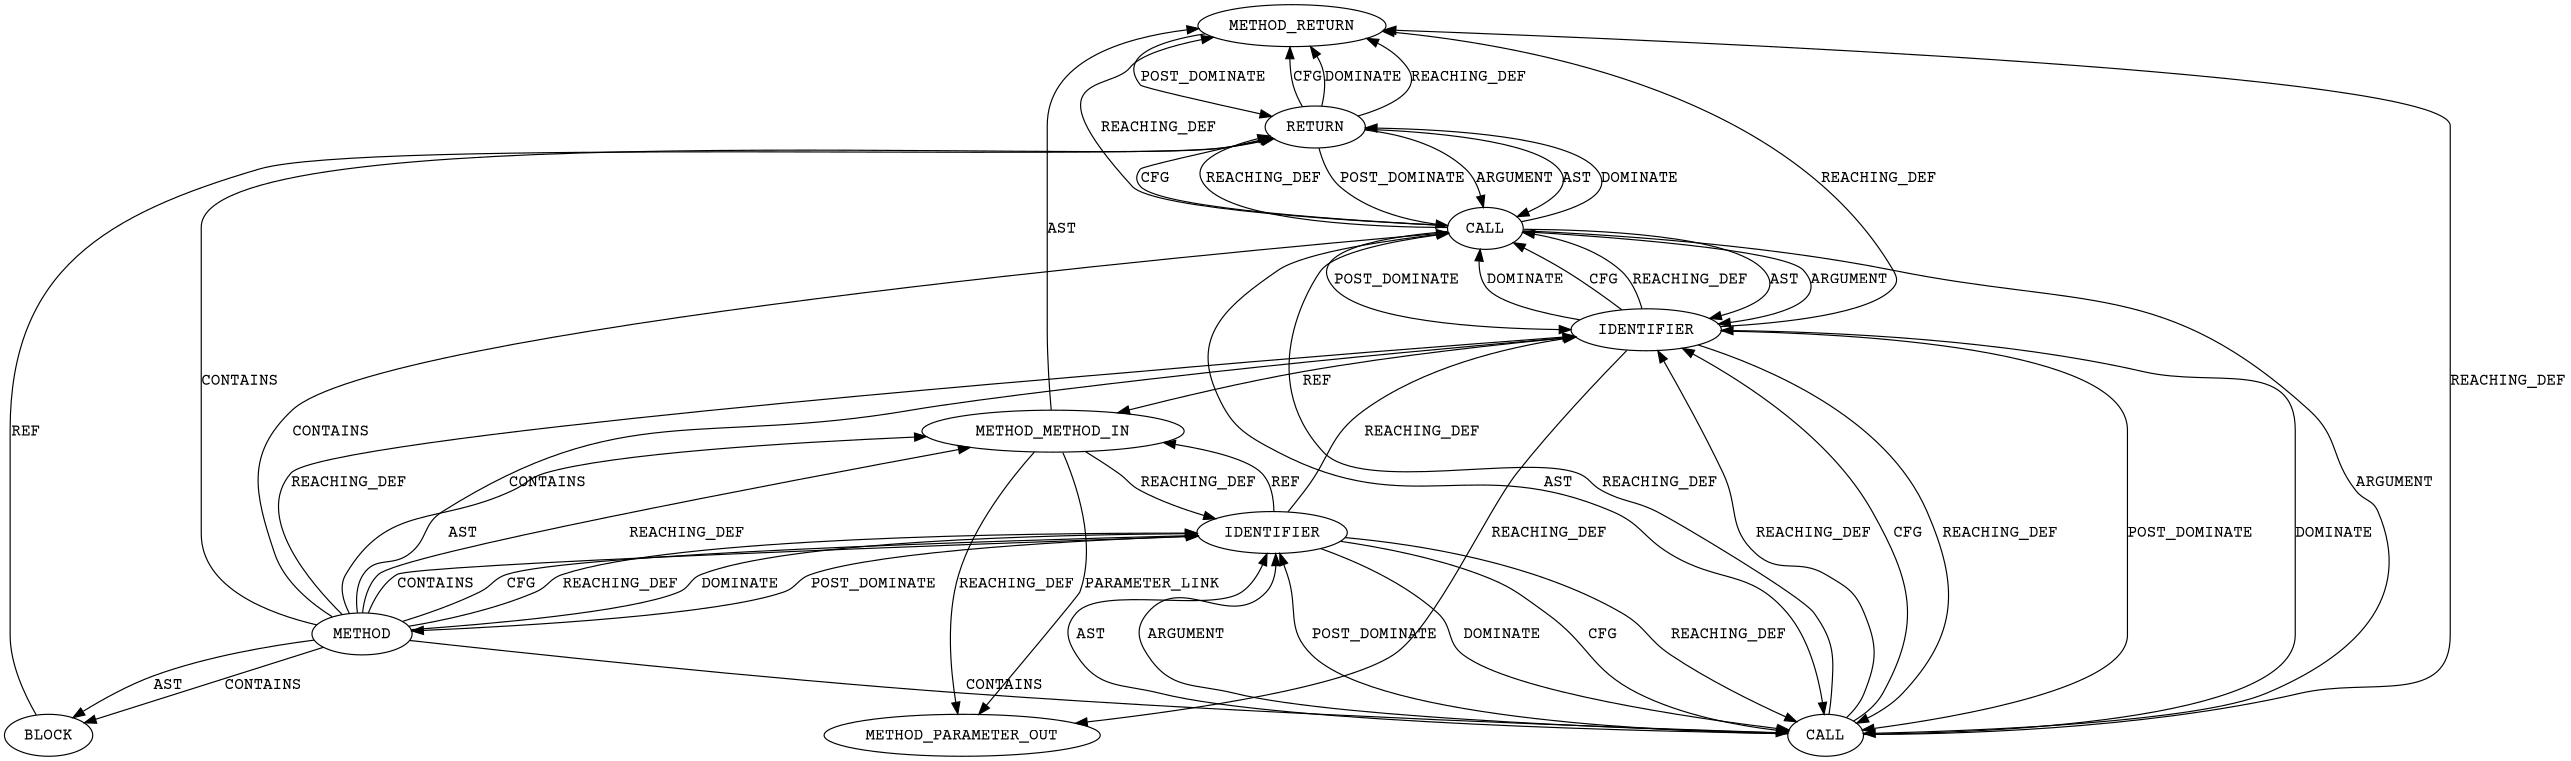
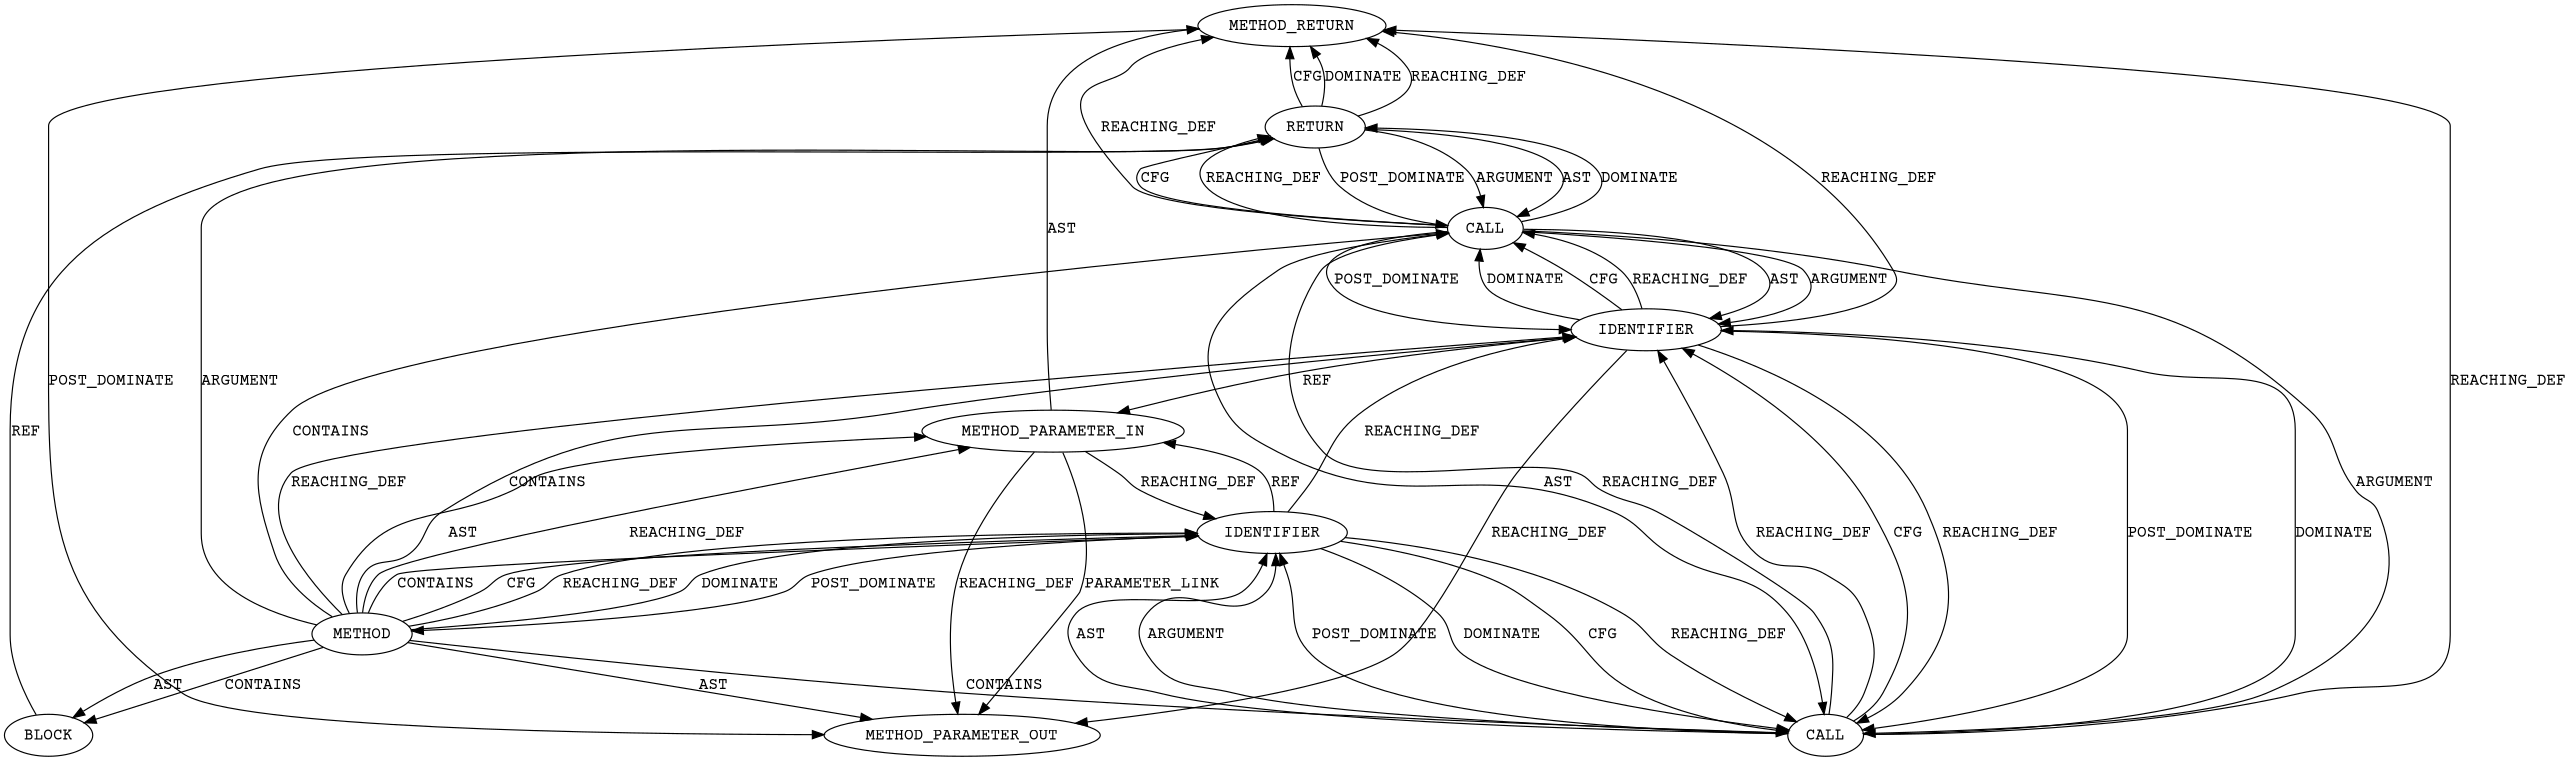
(1151, 88) -> (49, 170)
(240, 380) -> (240, 380)
(1053, 431) -> (1053, 431)
none -> (634, 680)
